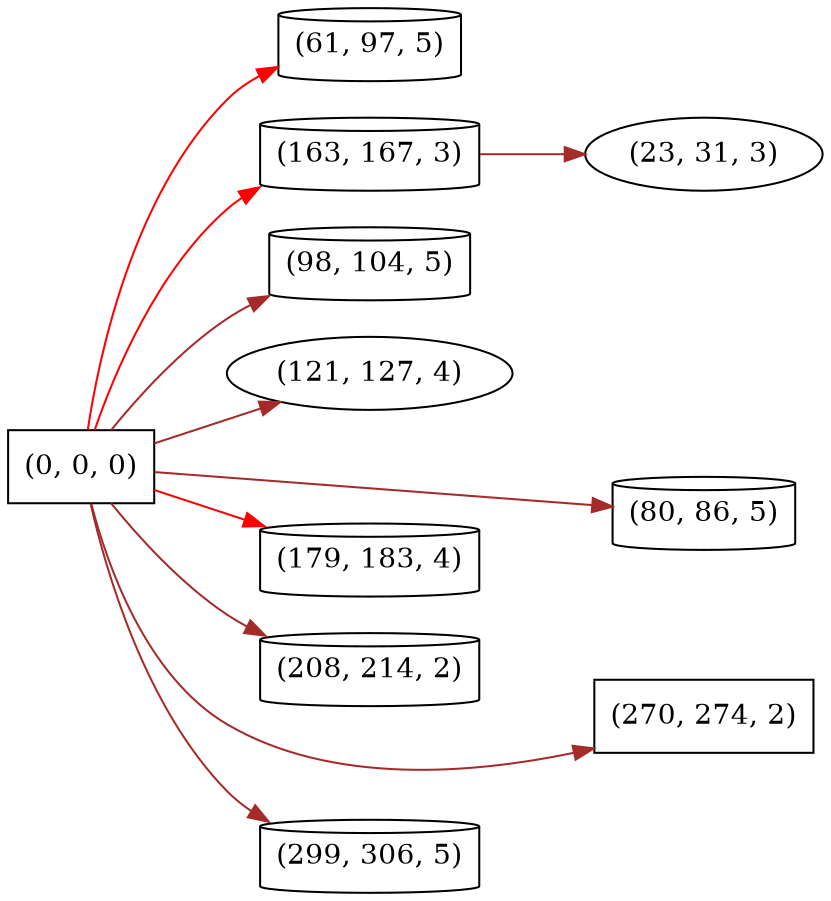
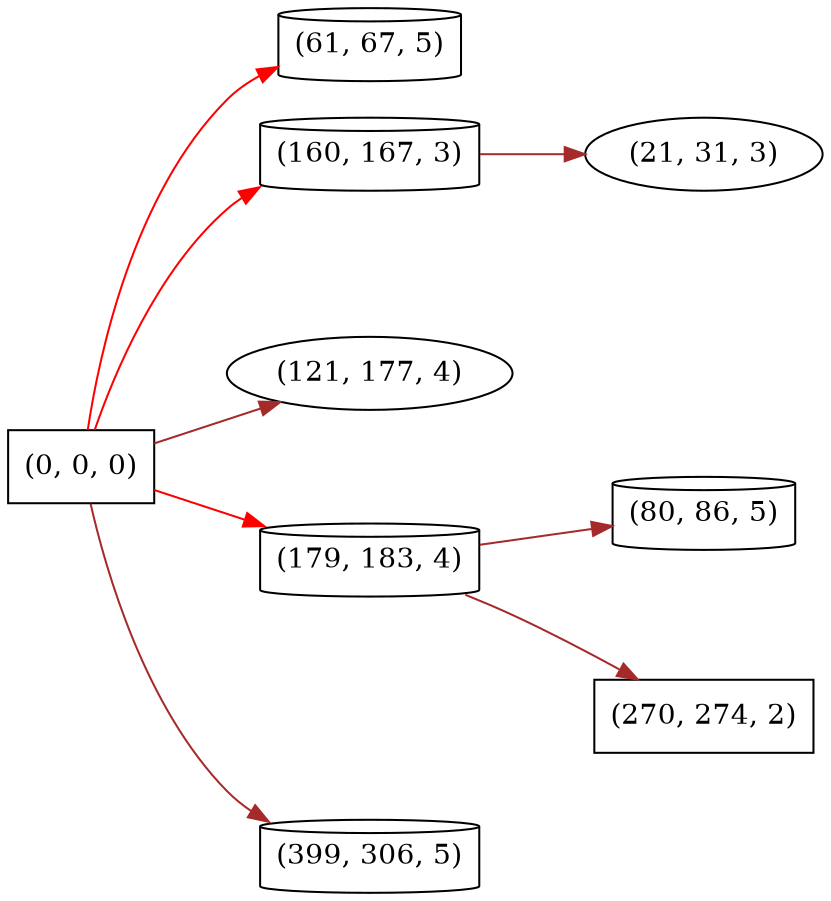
(370, 45) -> (370, 45)
(370, 154) -> (370, 154)
(704, 154) -> (704, 154)
(370, 264) -> none
(370, 373) -> (370, 373)
(373, 489) -> (536, 537)
(370, 670) -> none
(268, 744) -> (543, 630)
(370, 856) -> (370, 856)
